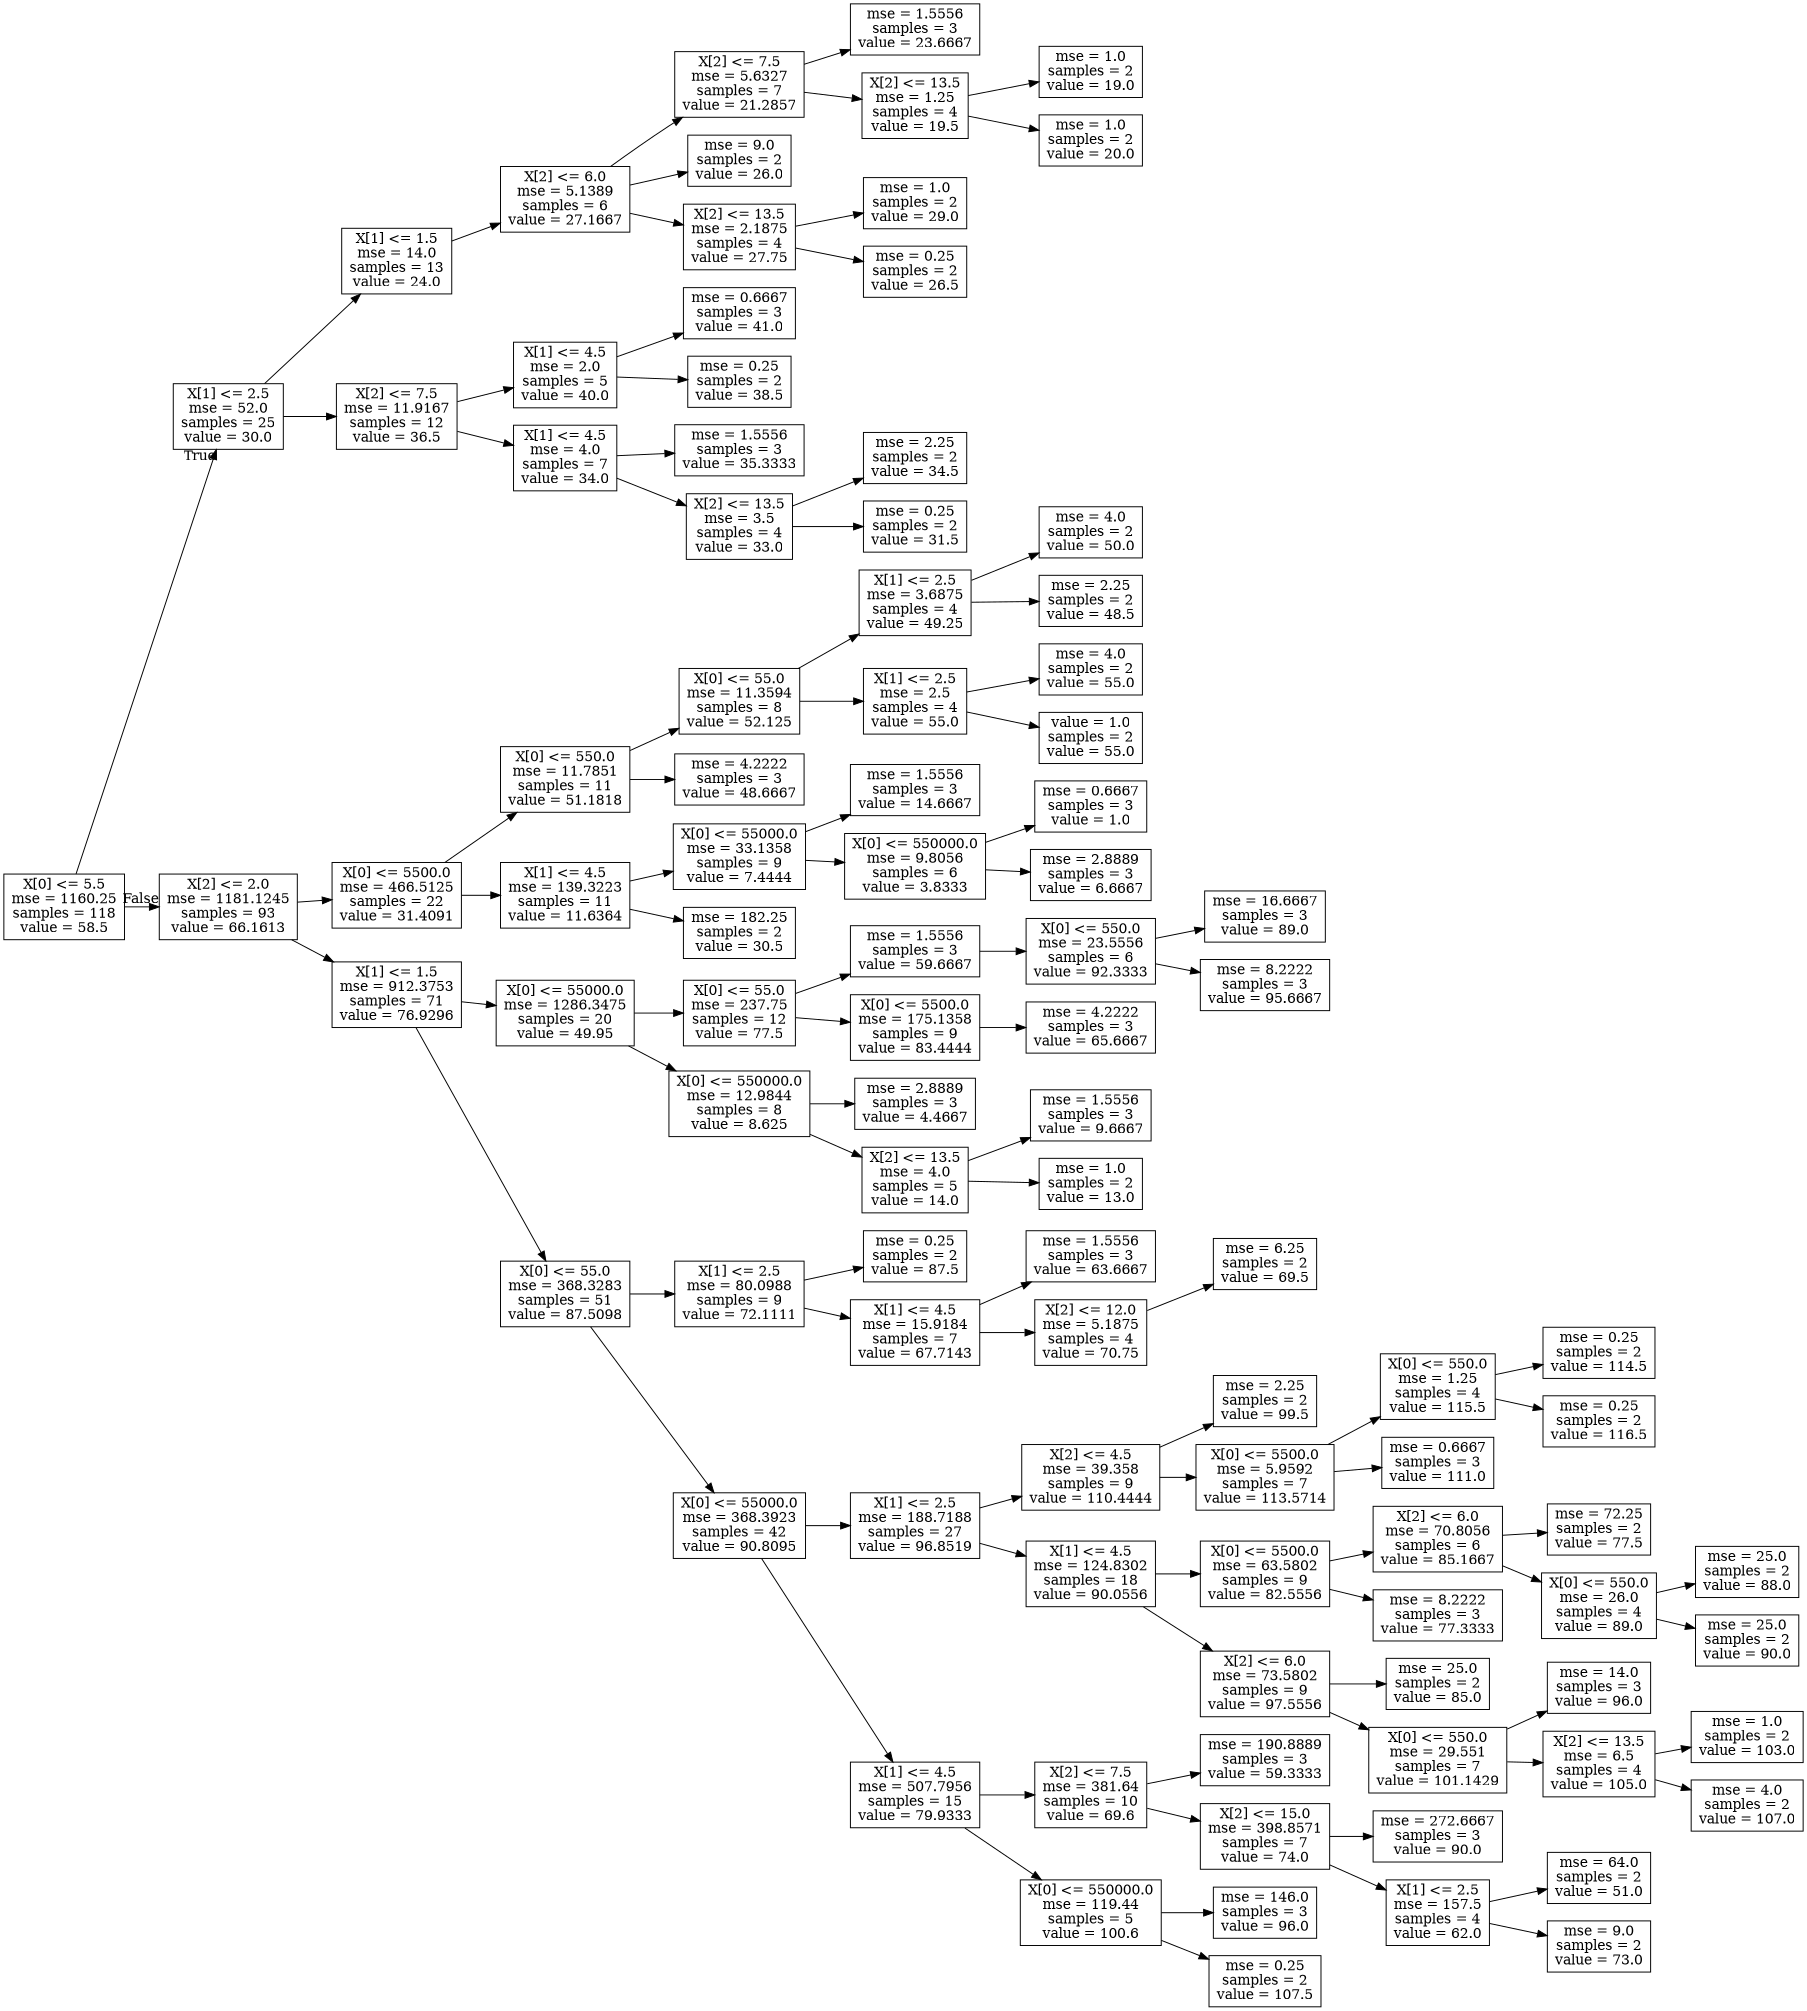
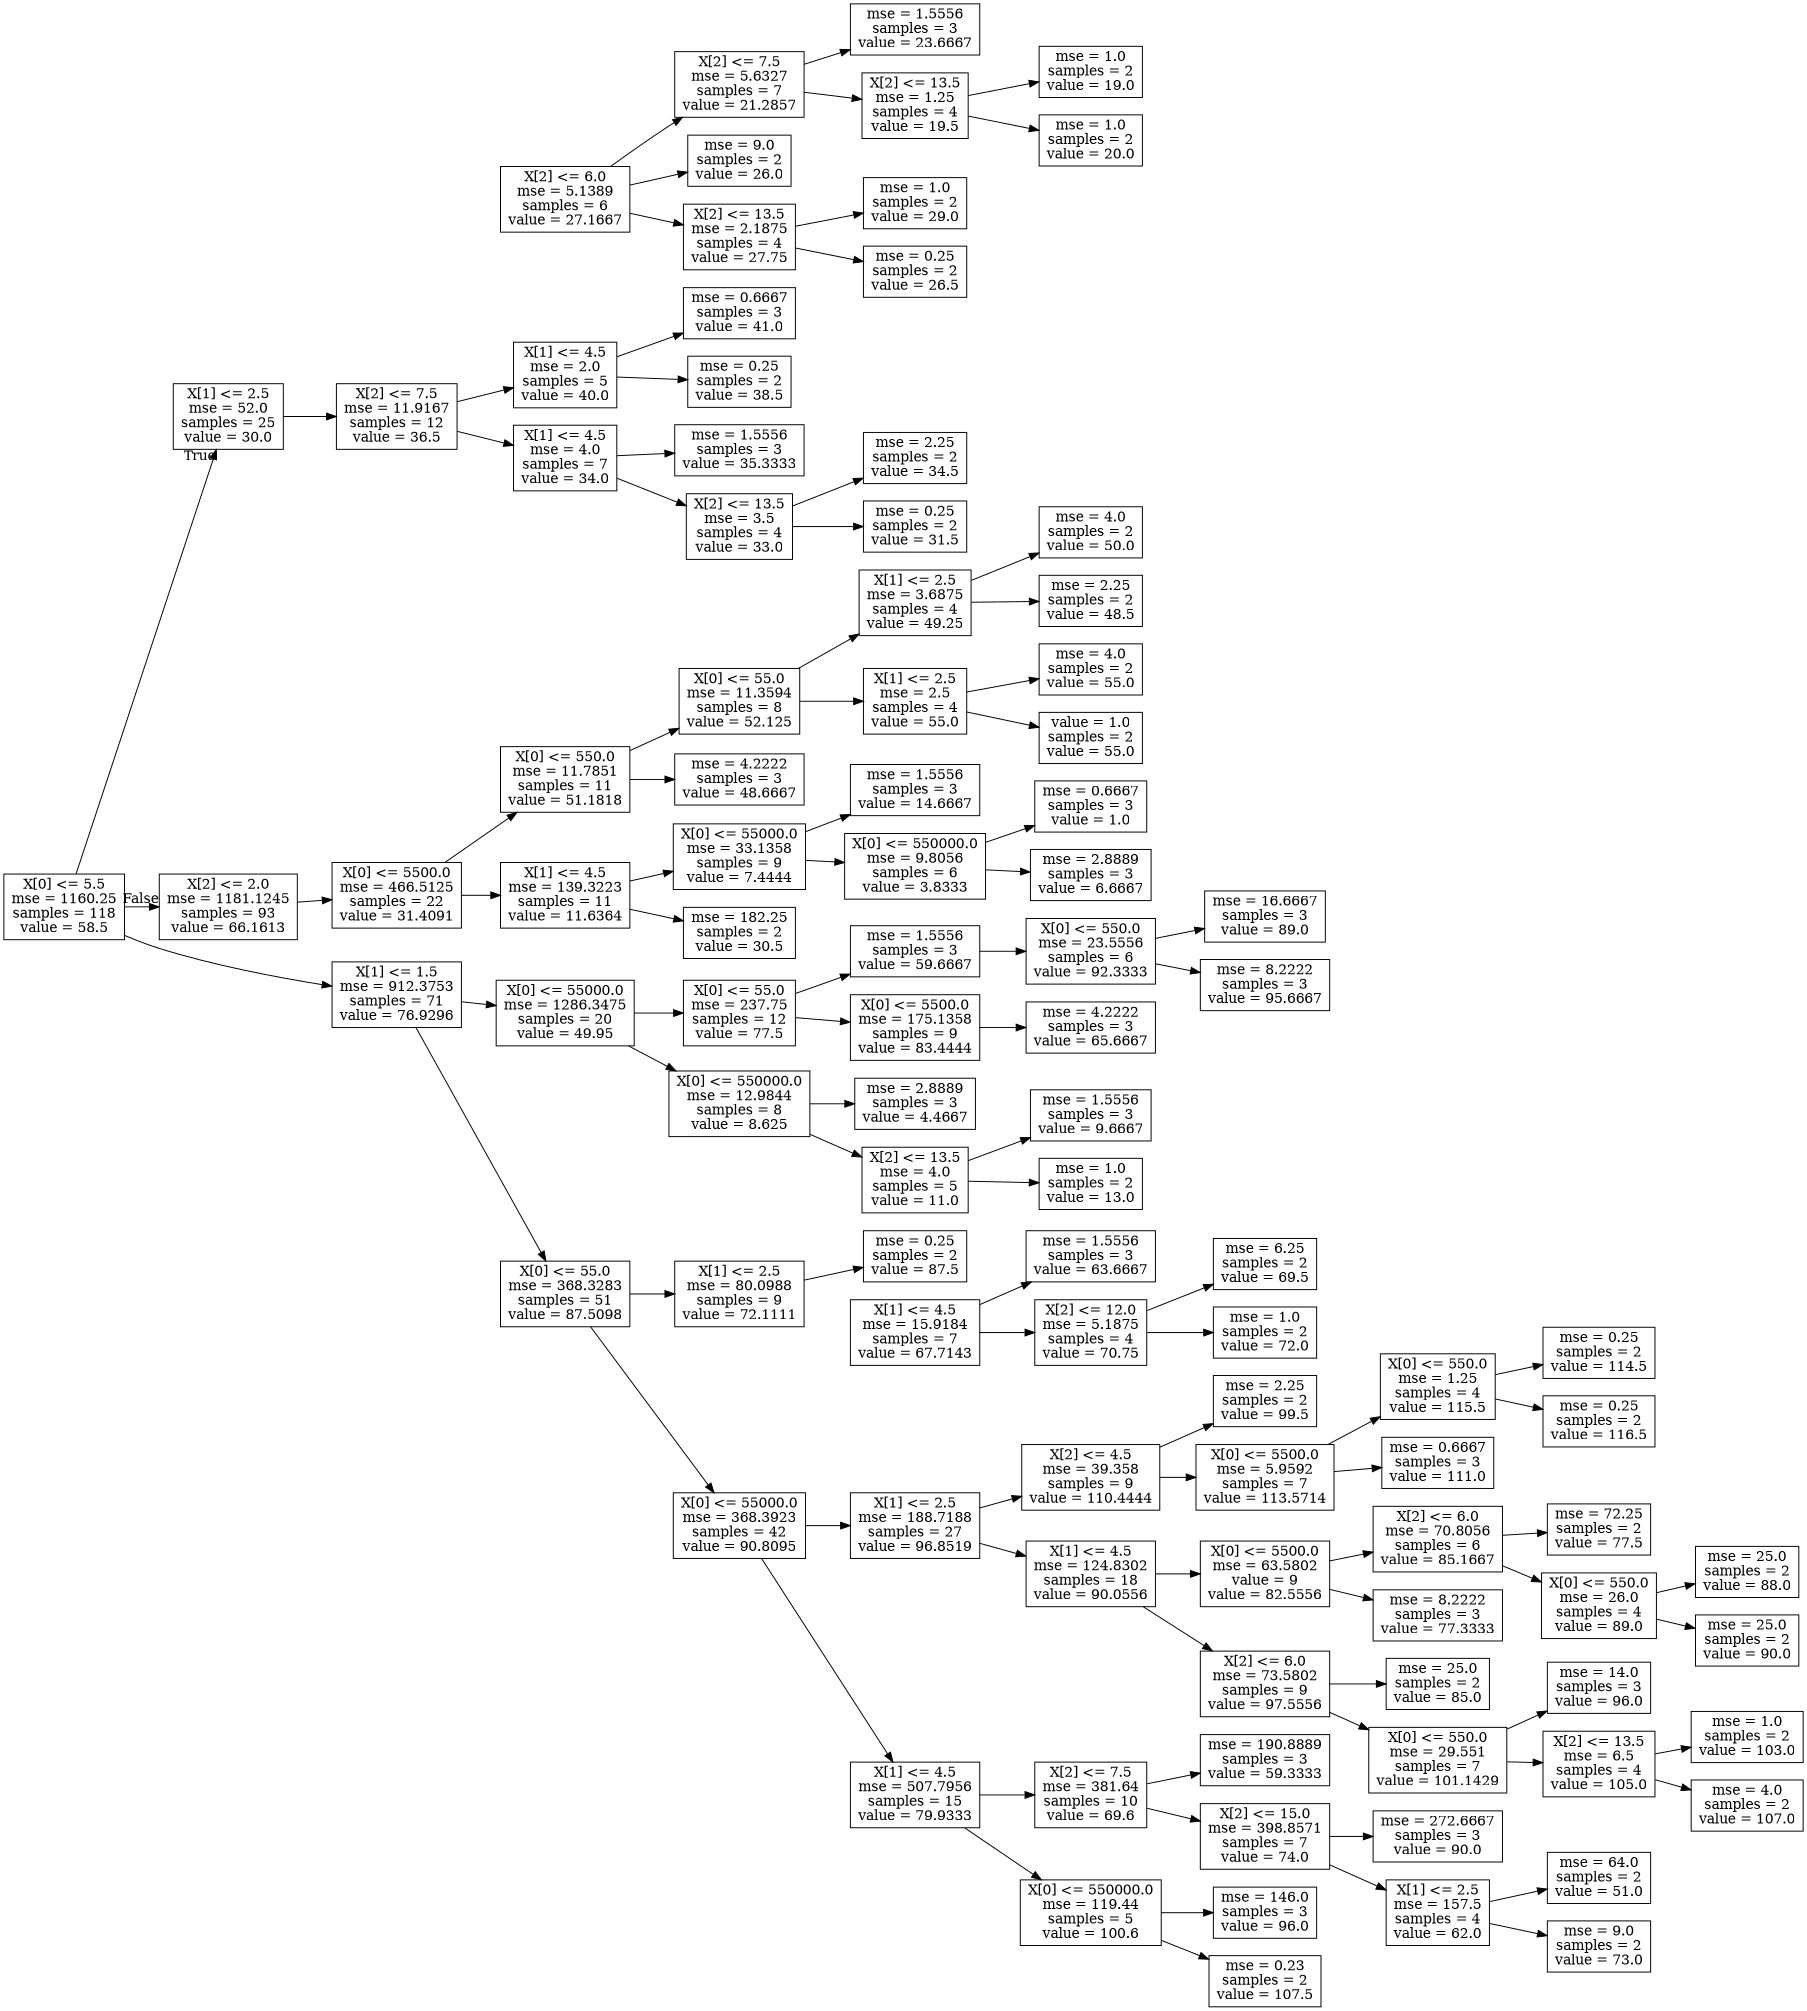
(397, 261) -> none
(308, 949) -> (222, 965)
(915, 1180) -> (915, 1180)
(822, 1312) -> none
none -> (1265, 1333)
(1265, 1574) -> (1265, 1574)
(1265, 1981) -> (1265, 1981)
